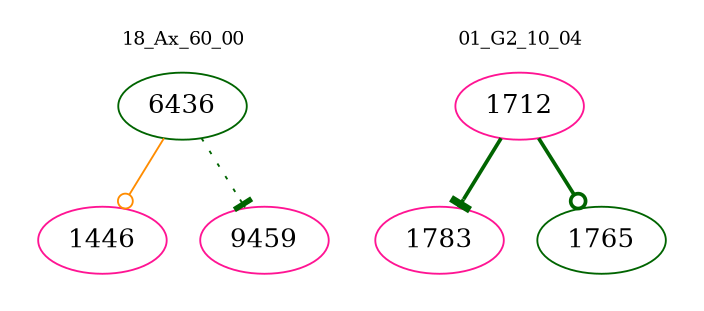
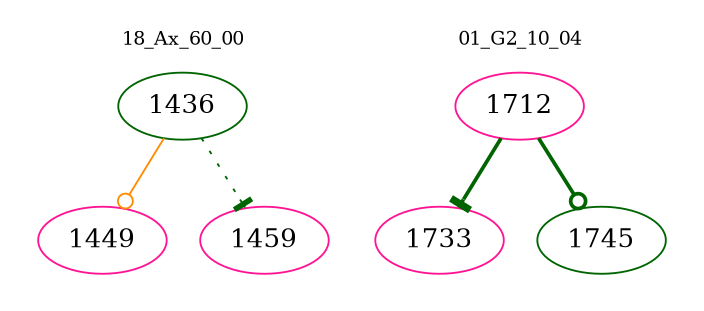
(183, 106) -> (183, 106)
(102, 240) -> (102, 240)
(264, 240) -> (264, 240)
(440, 240) -> (440, 240)
(602, 240) -> (602, 240)
